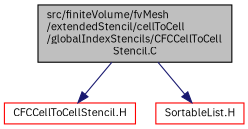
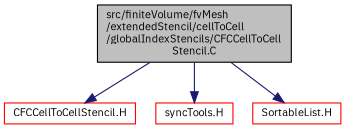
none -> (194, 113)
